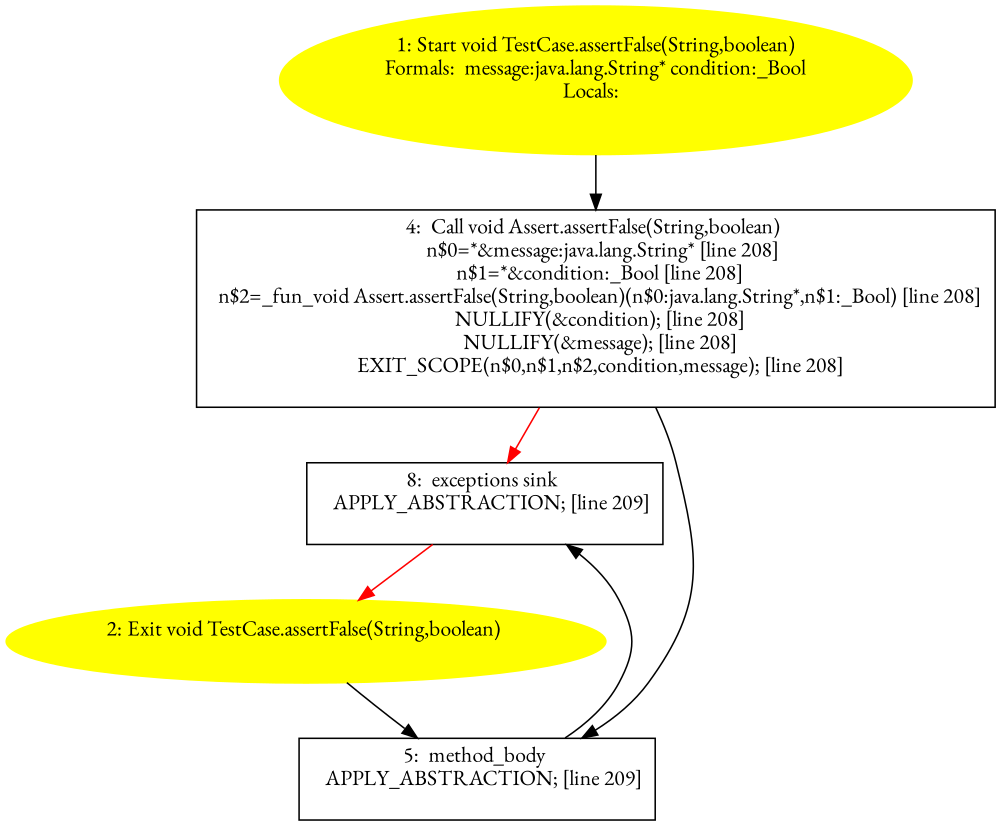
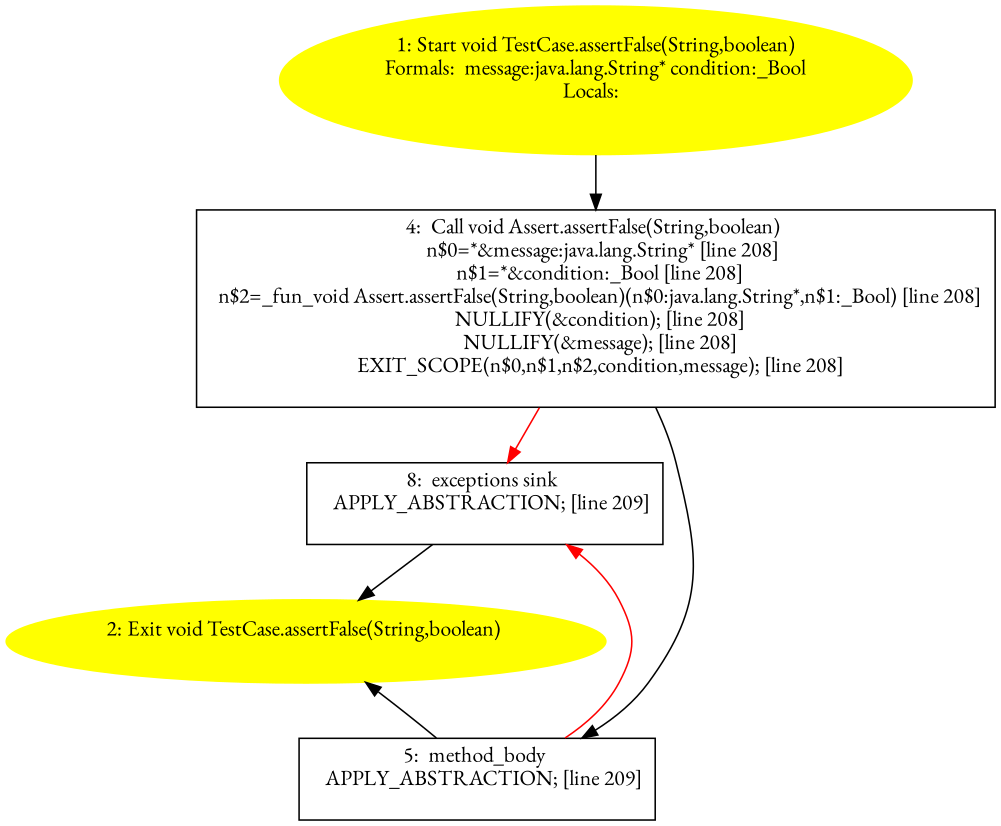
(402, 568) -> (402, 568)
(631, 650) -> (631, 650)
(376, 706) -> (408, 715)
